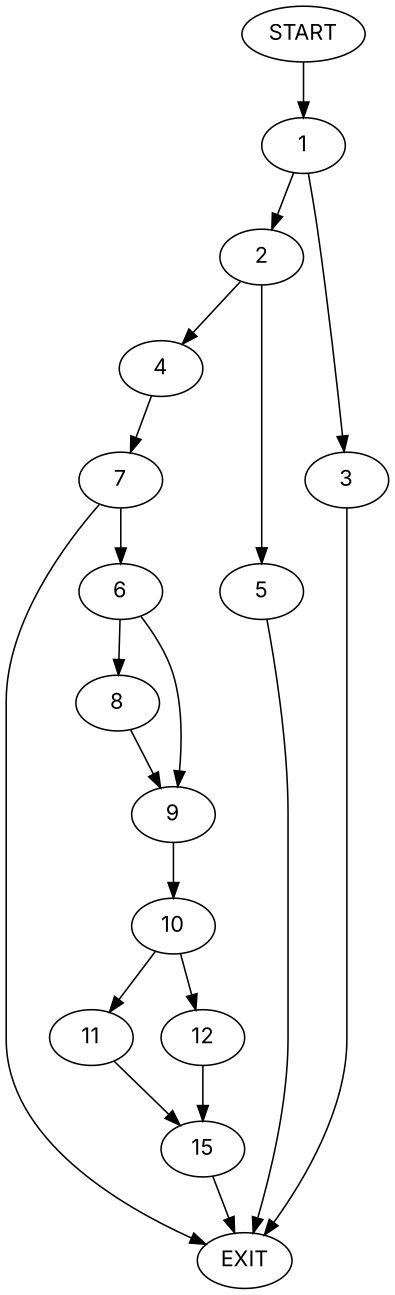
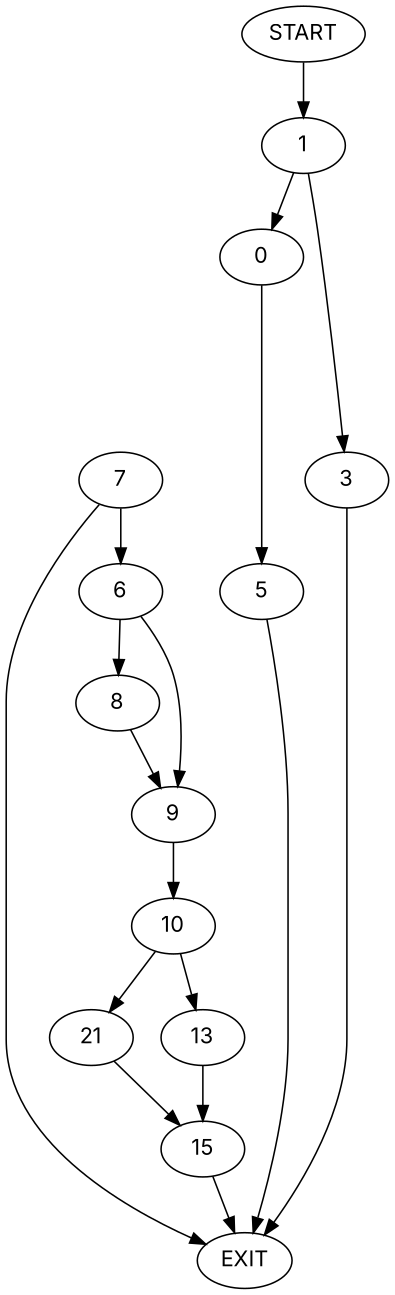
(262, 257) -> (262, 257)
(161, 369) -> none
(91, 1038) -> (91, 1038)
(203, 1038) -> (203, 1038)
